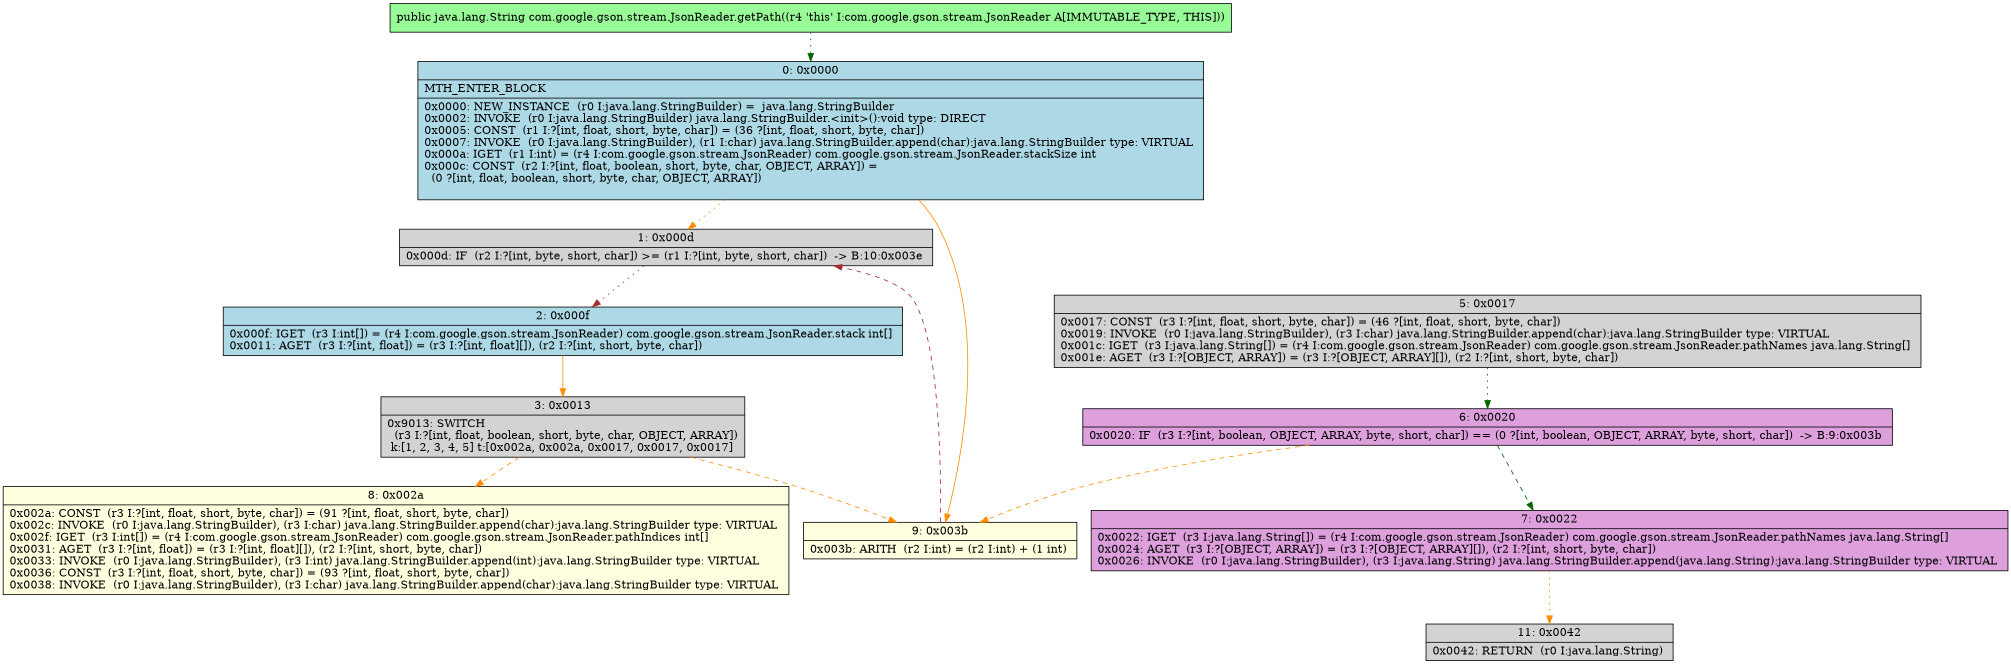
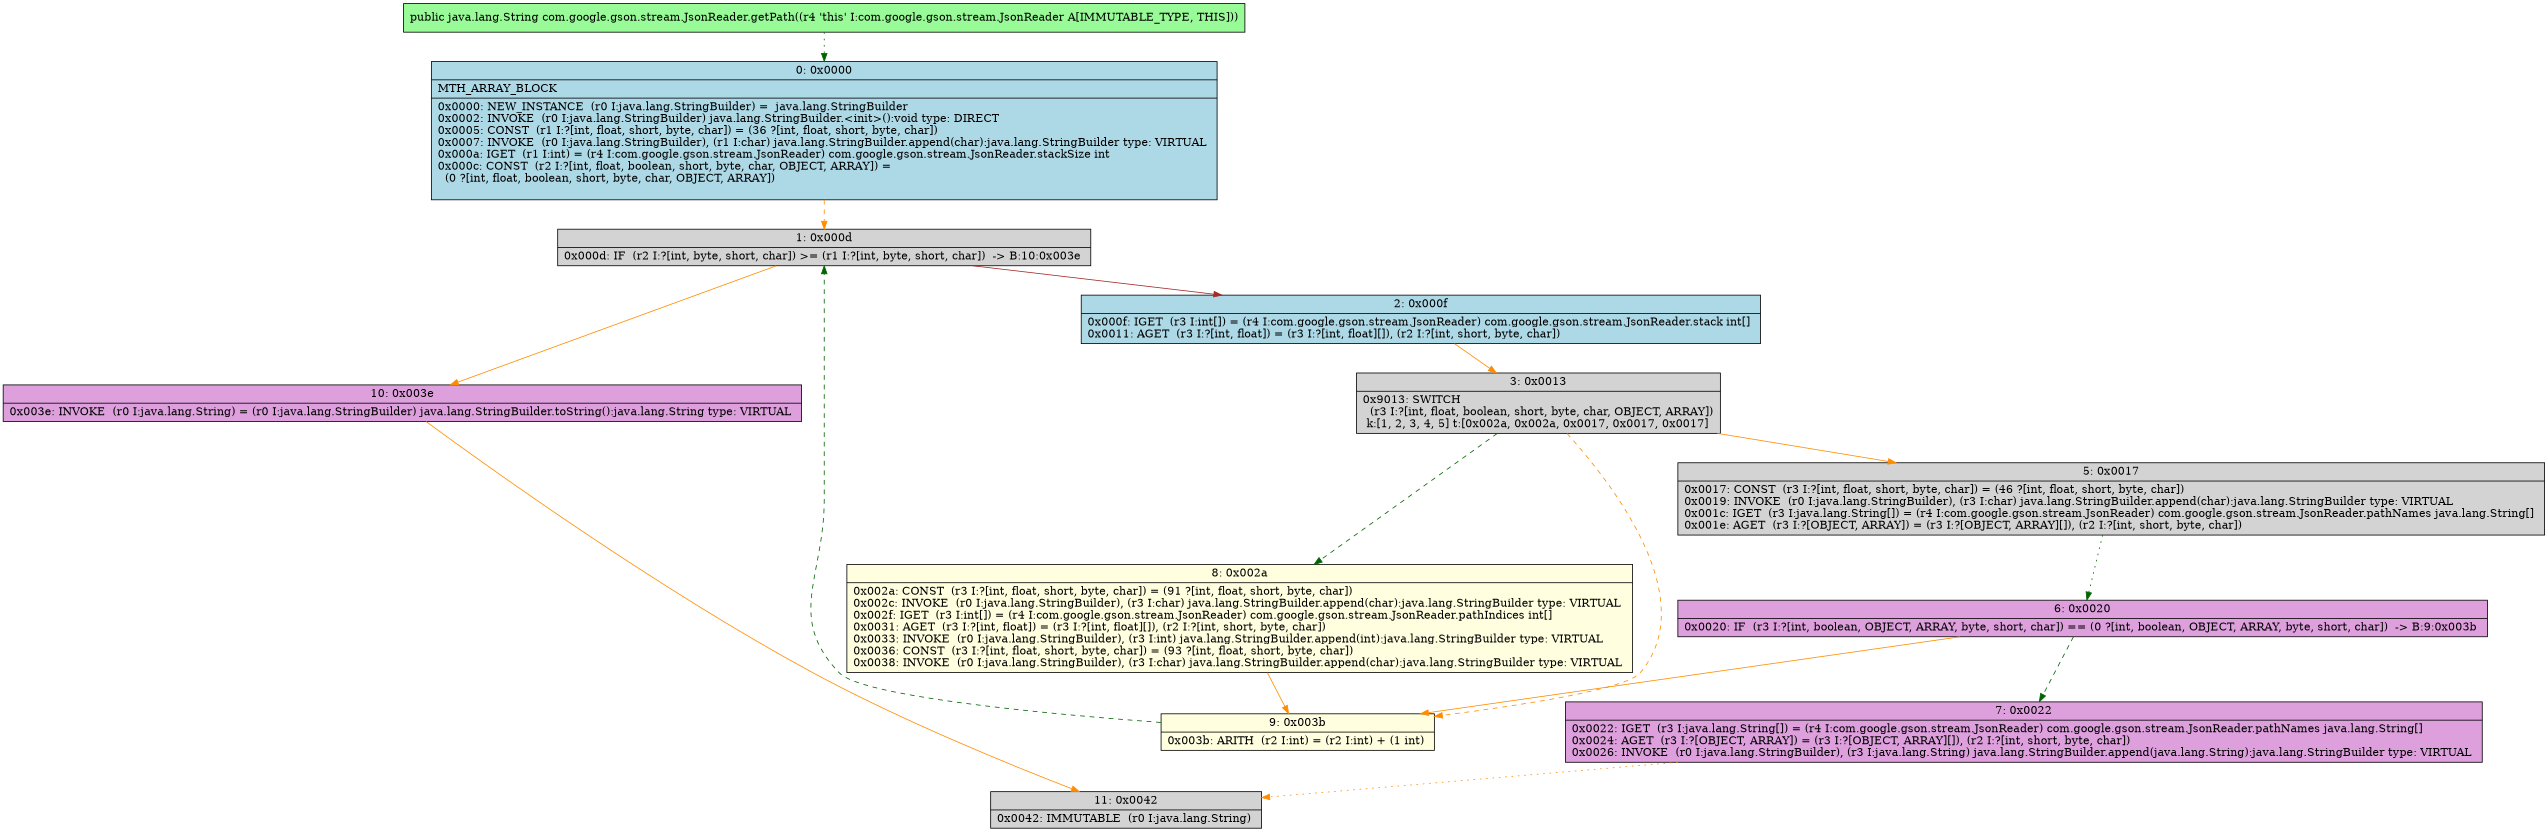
(485, 89) -> (498, 89)
(710, 212) -> (824, 210)
(621, 284) -> (1093, 280)
(967, 352) -> (1276, 689)
(933, 370) -> (817, 639)
none -> (402, 403)
none -> (1803, 447)
(501, 470) -> (1409, 497)
(1146, 472) -> (1694, 675)
(1550, 651) -> (1126, 819)
